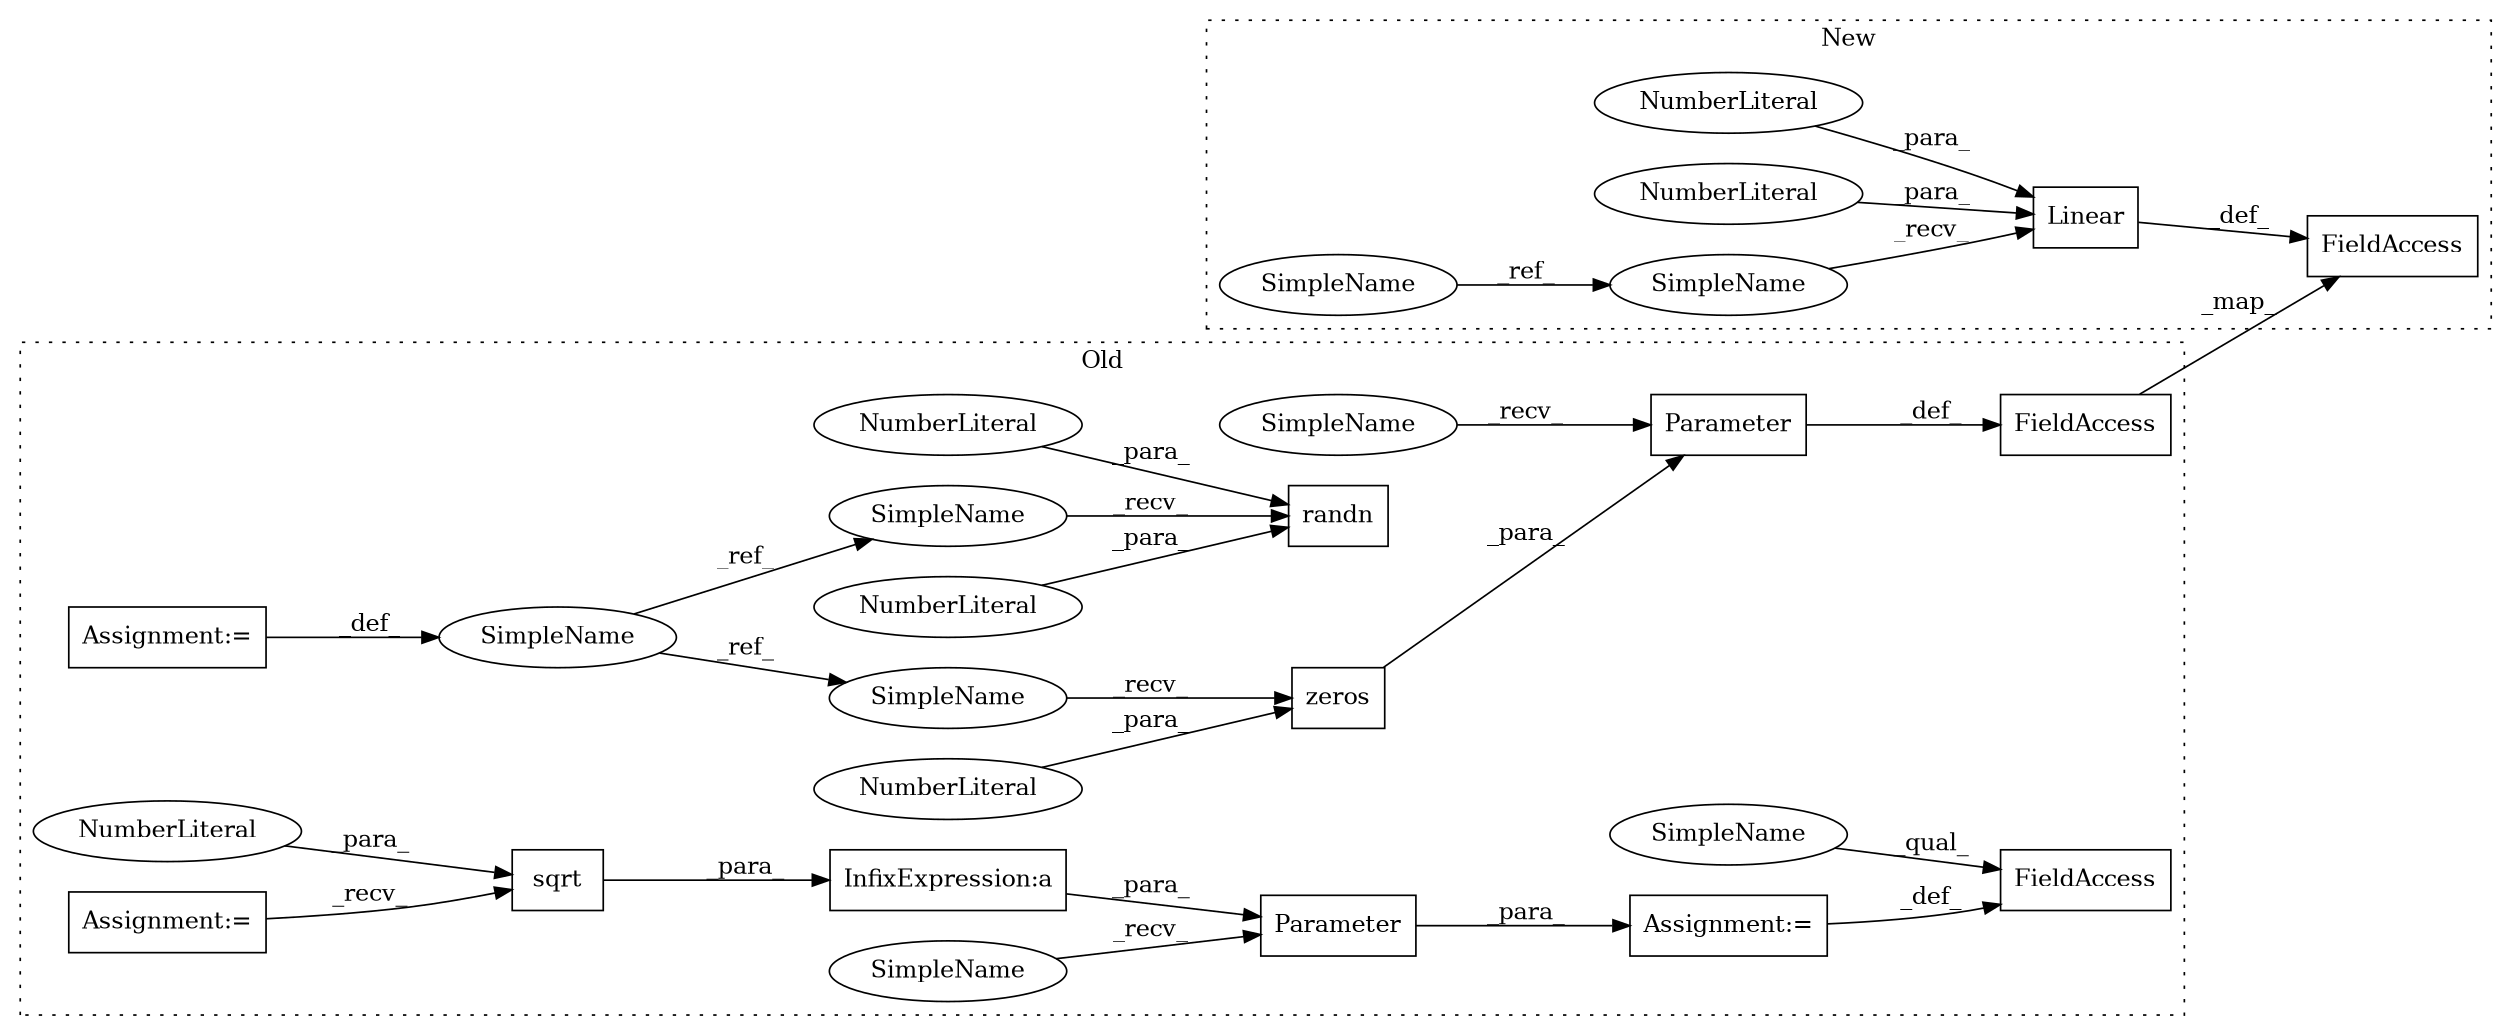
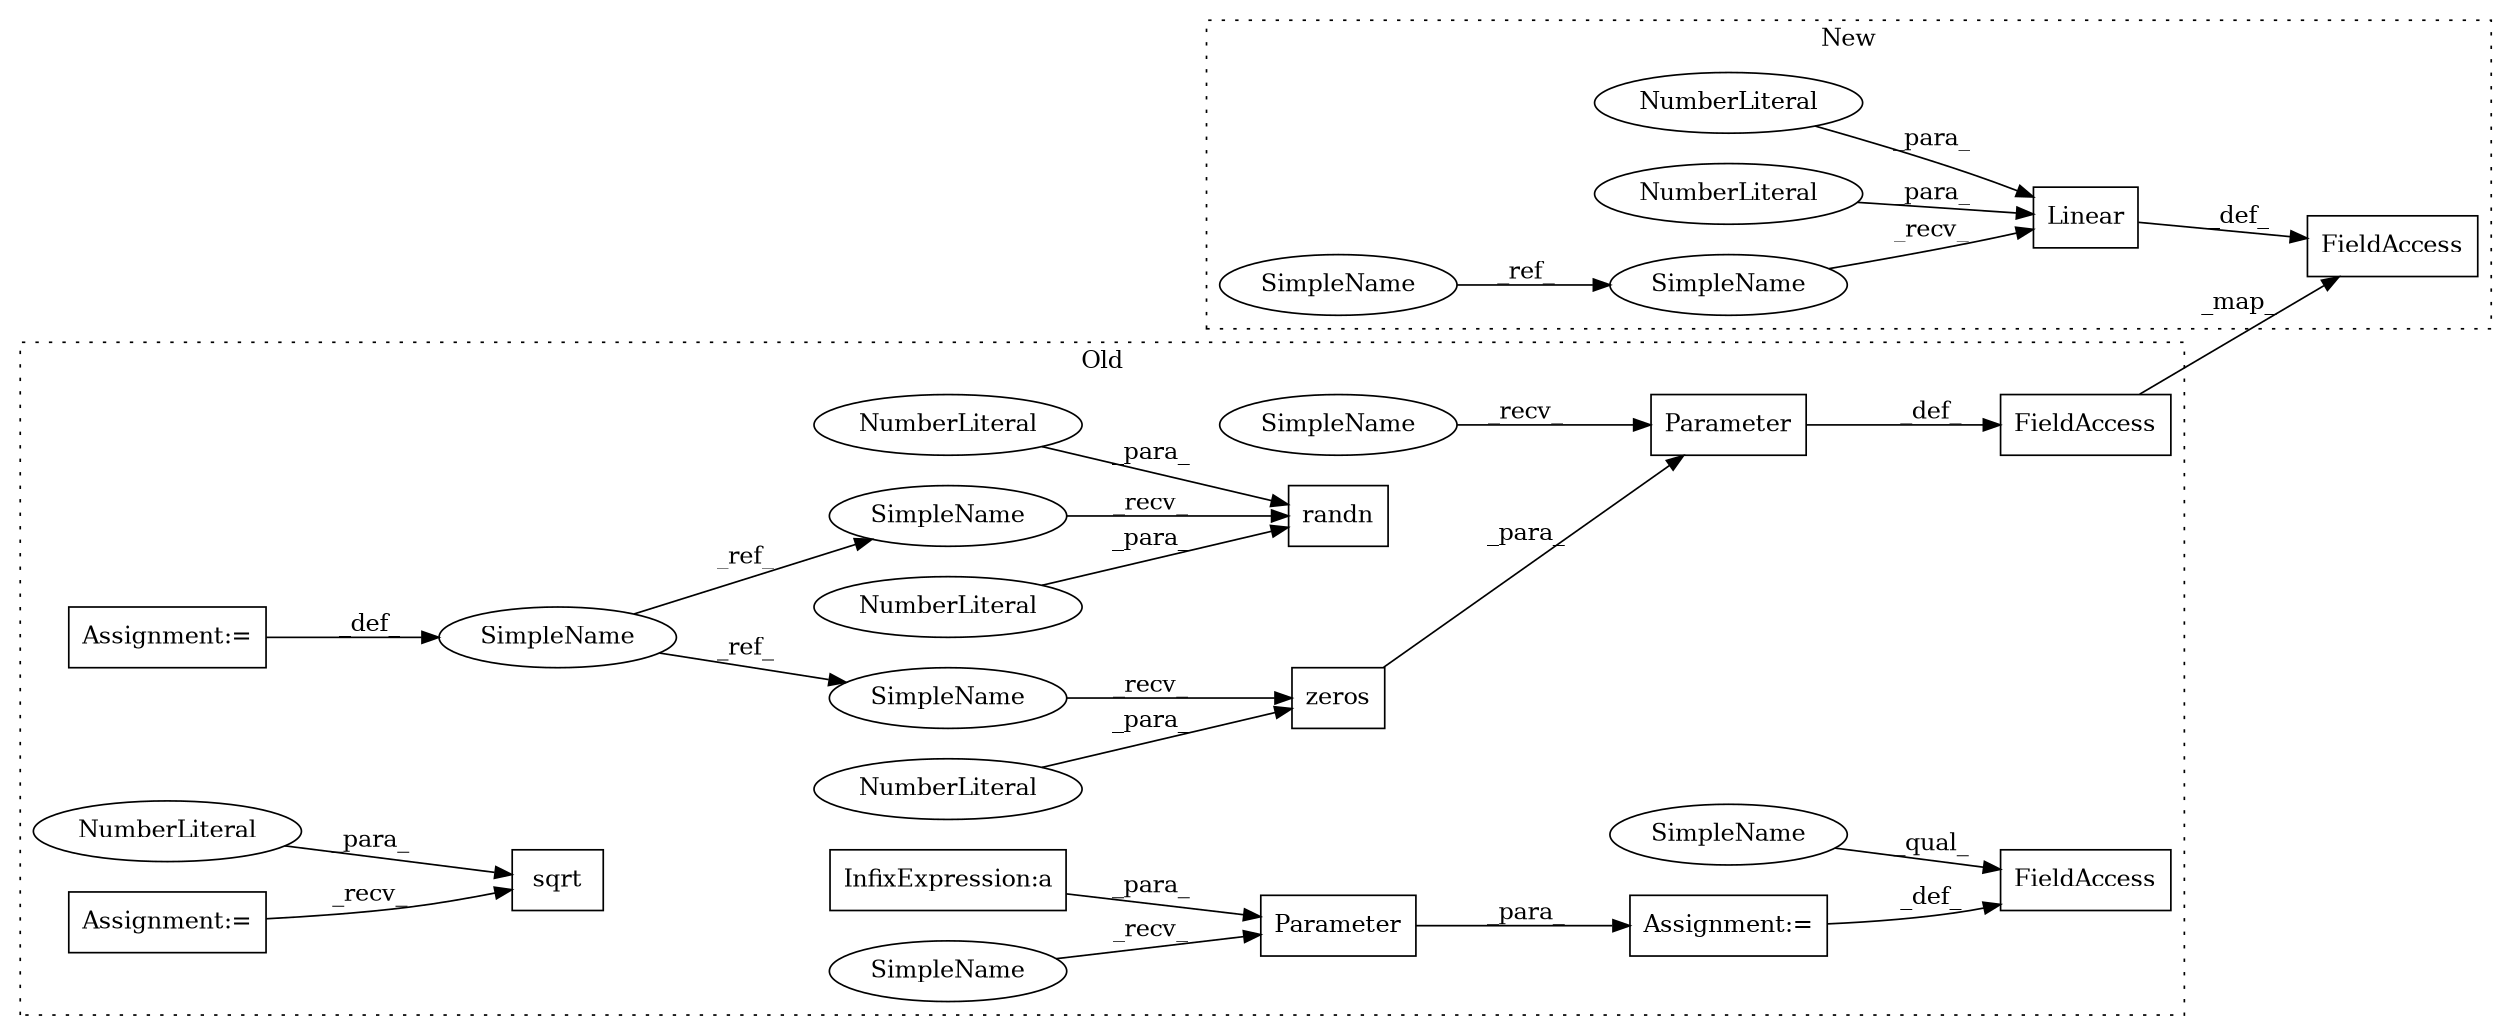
(708, 880) -> none
